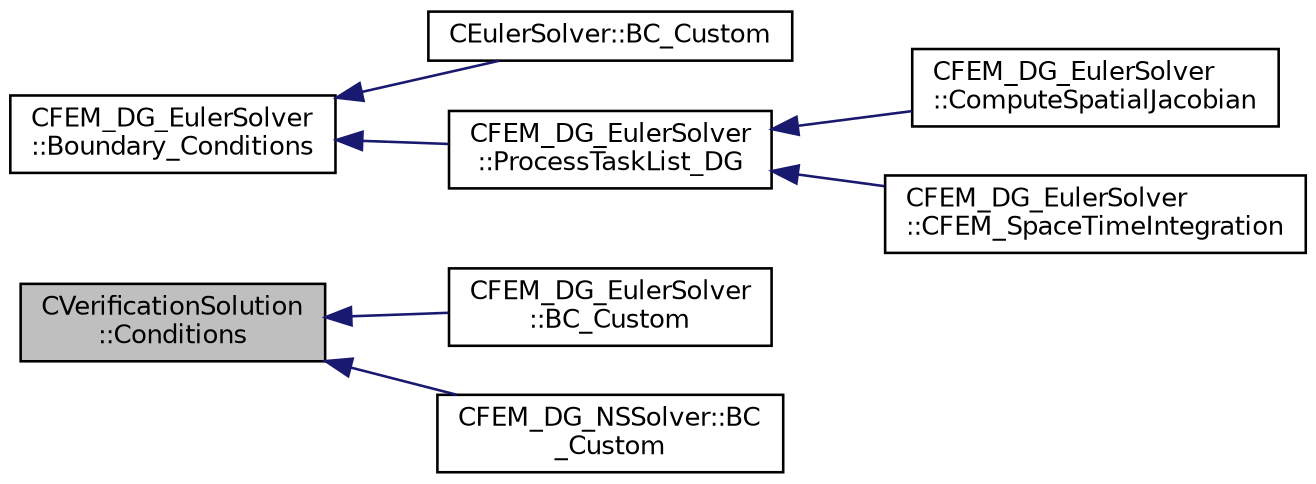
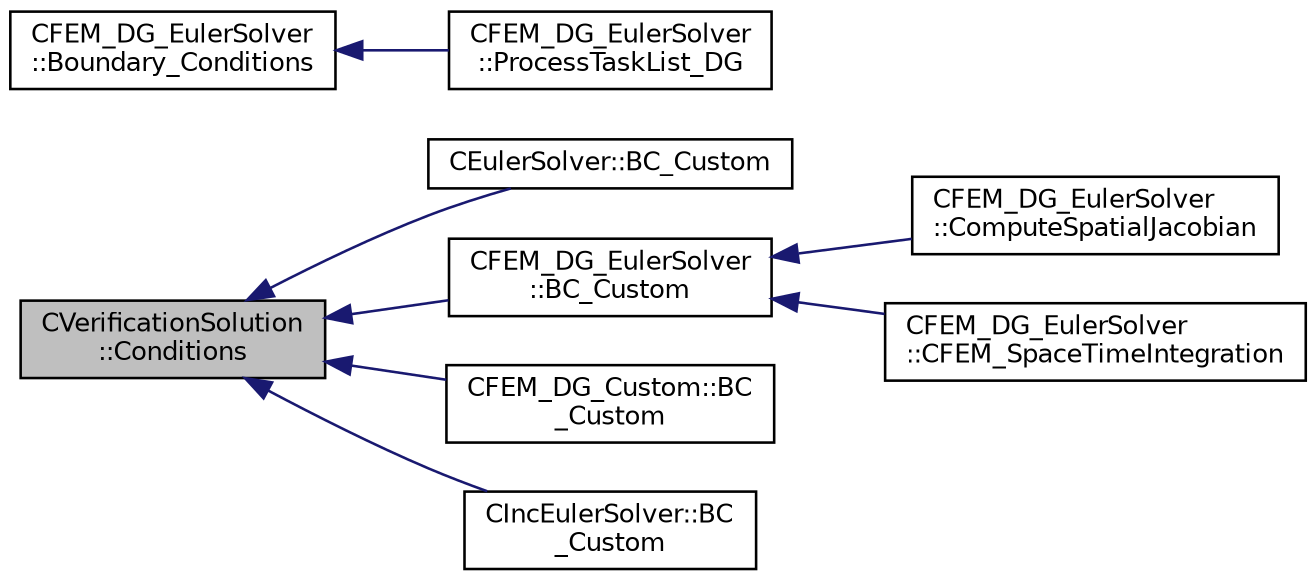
(431, 76) -> (388, 232)
(855, 118) -> (855, 246)
(841, 180) -> (841, 308)
(610, 434) -> (610, 404)
none -> (610, 530)
